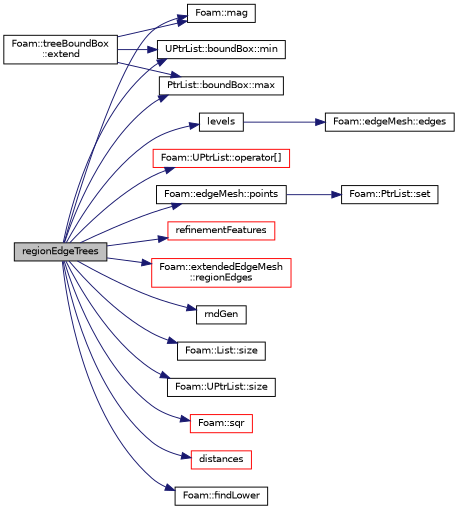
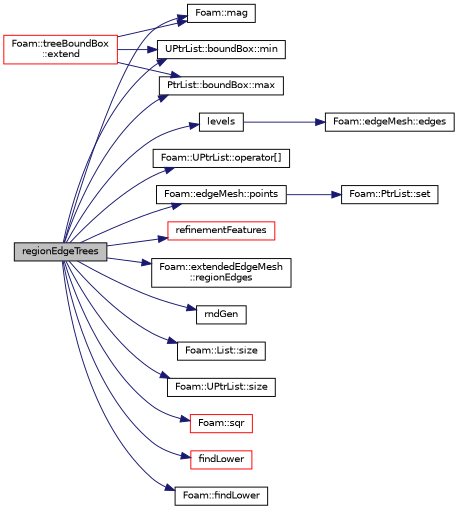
(61, 50) -> (61, 50)
(221, 158) -> (221, 158)
(221, 273) -> (221, 273)
(221, 460) -> (221, 460)
